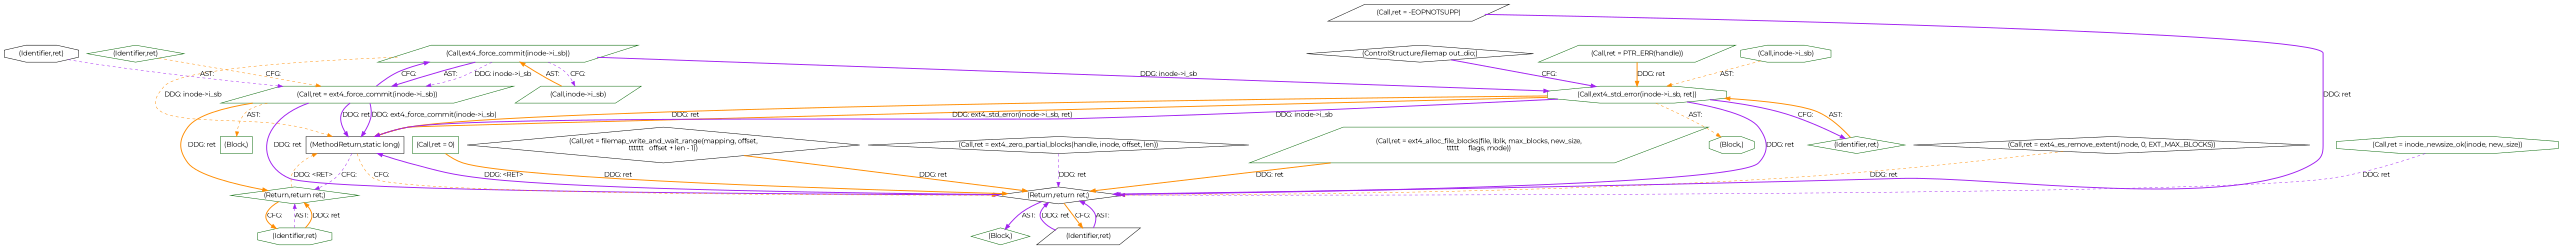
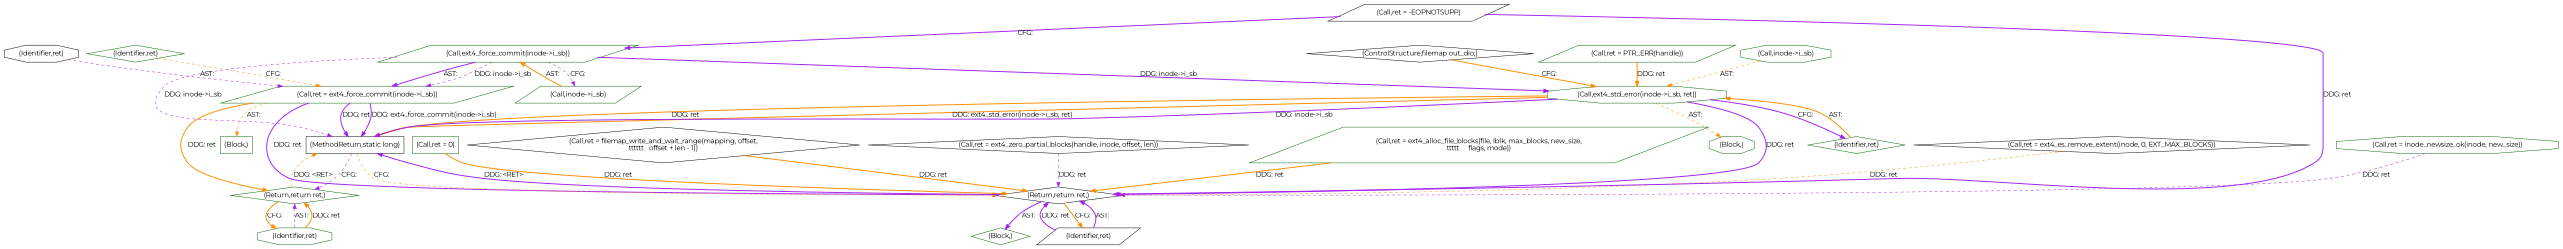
(399, 72) -> (985, 32)
(1521, 73) -> (1521, 73)
(181, 78) -> (181, 78)
